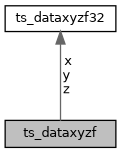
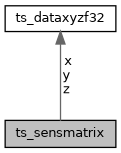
(61, 134) -> (61, 134)
